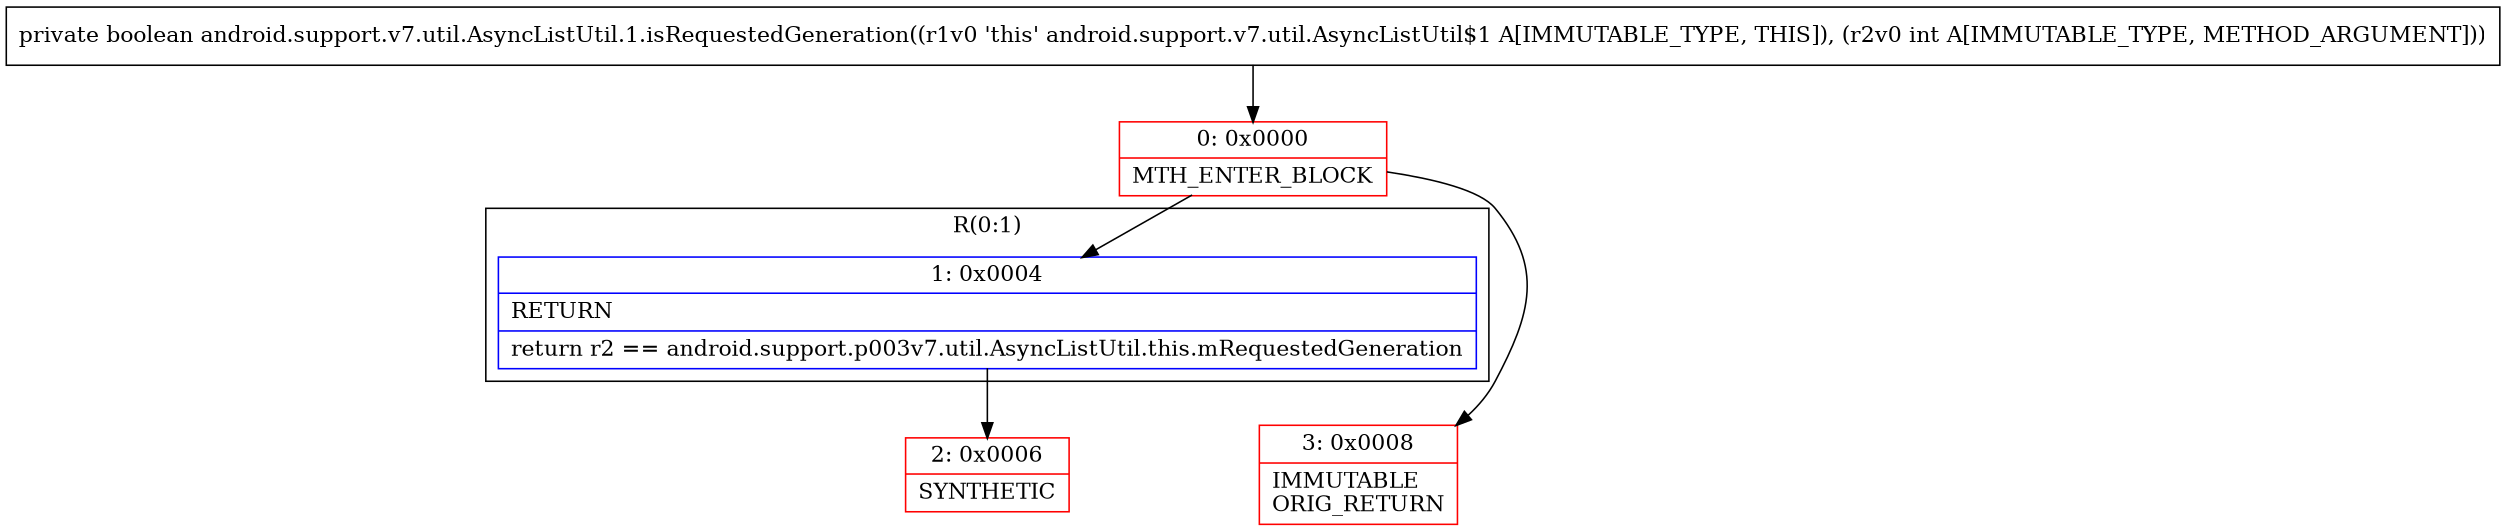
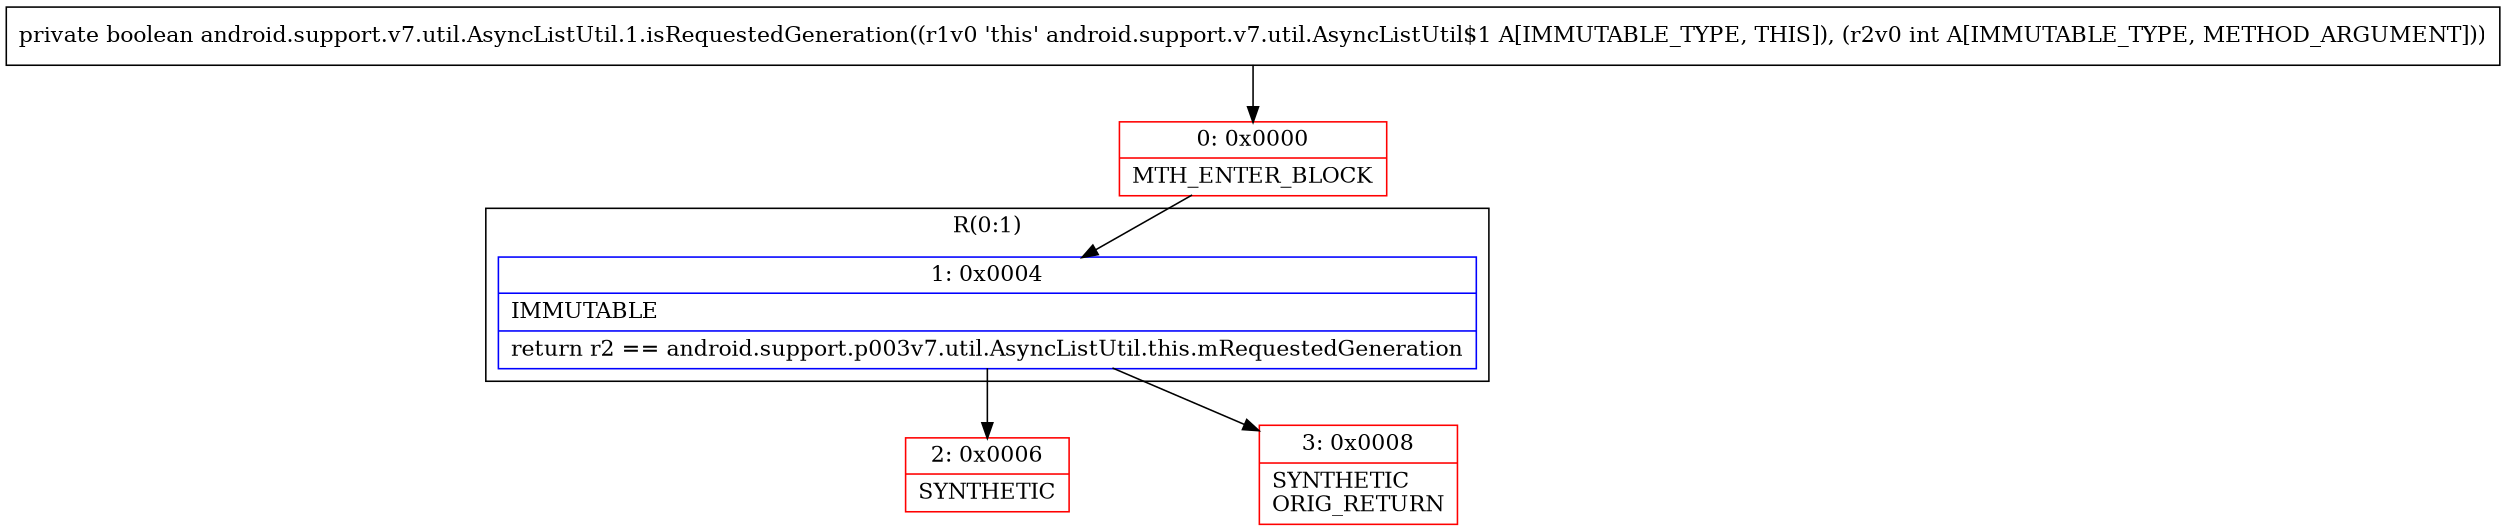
(1523, 258) -> (1178, 396)
(562, 311) -> (585, 311)
(1346, 481) -> (1341, 481)
